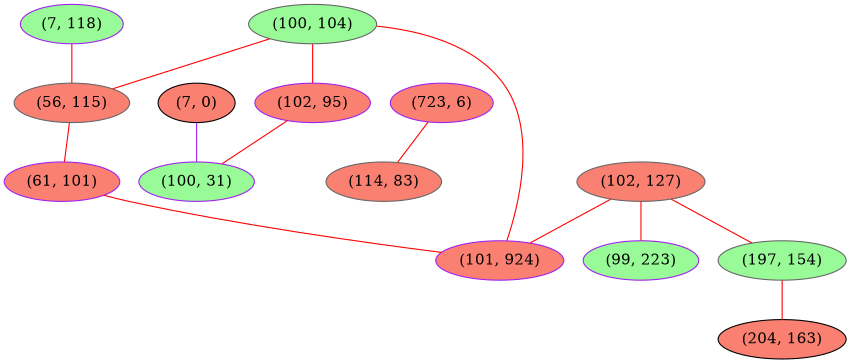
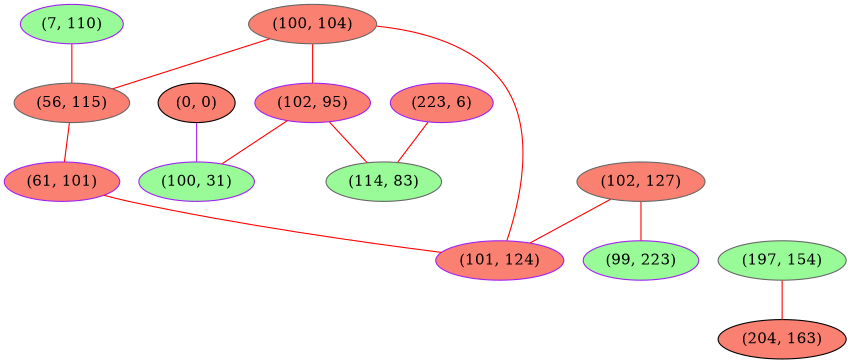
(72, 24) -> (72, 24)
(313, 24) -> (313, 24)
(197, 103) -> (197, 103)
(442, 103) -> (442, 103)
none -> (348, 142)
(384, 182) -> (384, 182)
(712, 221) -> none
(500, 260) -> (500, 260)
